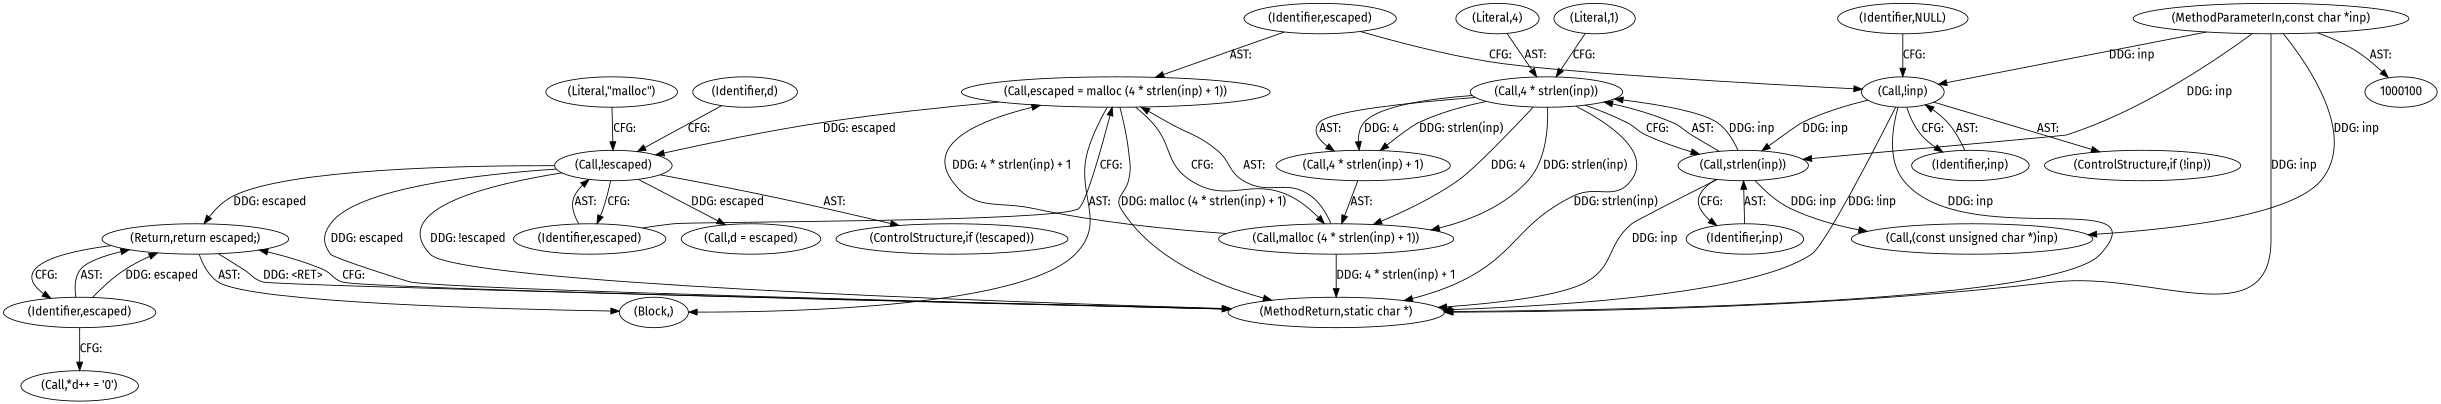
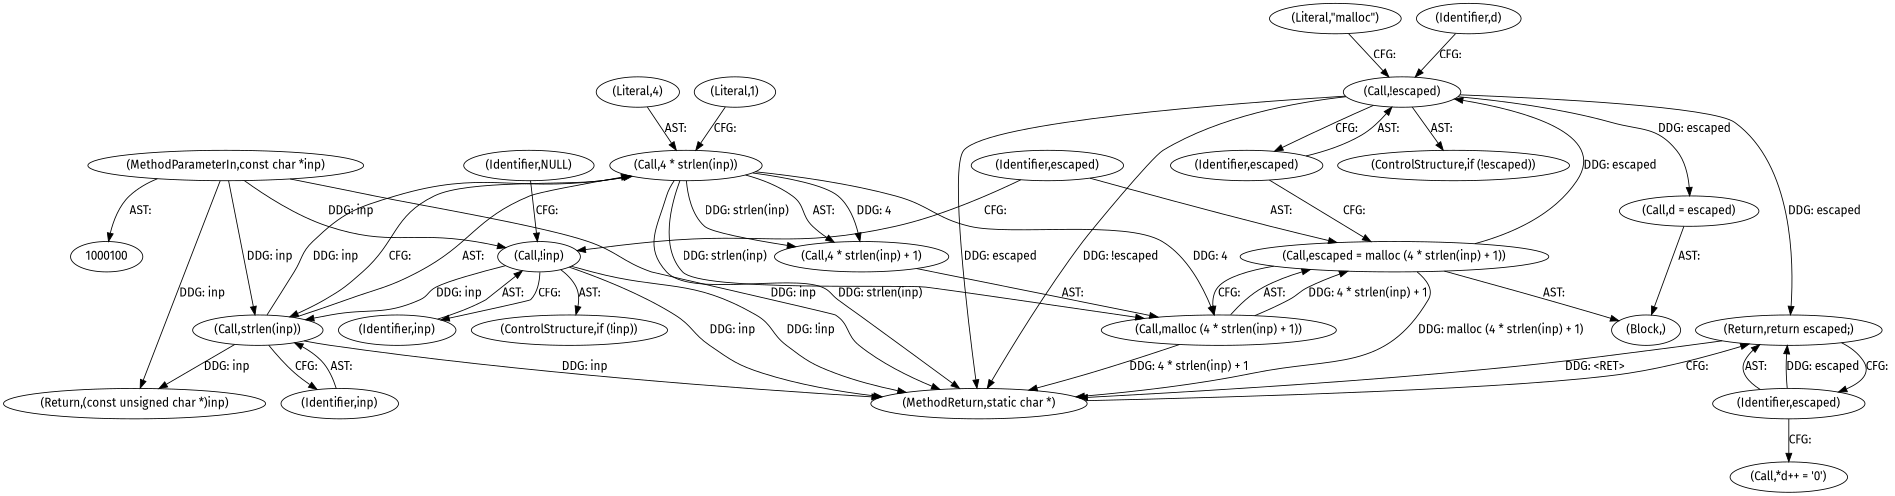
(1972, 239) -> (135, 404)
(396, 304) -> (1669, 267)
